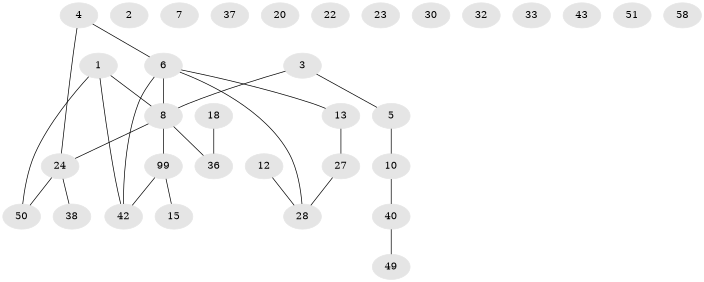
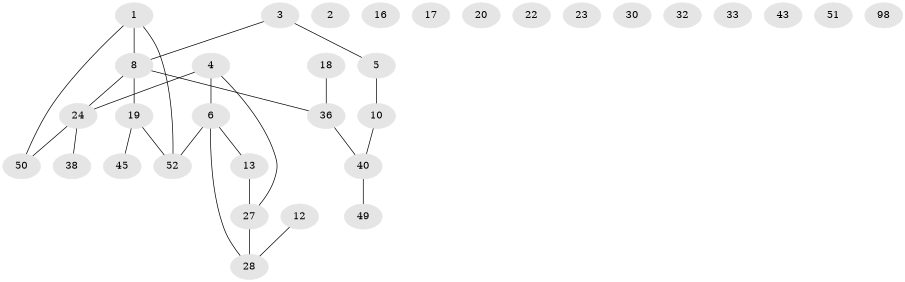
(180, 15) -> none
(230, 15) -> (431, 15)
none -> (381, 15)
(683, 15) -> (884, 15)
(163, 91) -> none
none -> (267, 136)
none -> (345, 141)
(163, 166) -> (134, 116)
(124, 217) -> (173, 166)
(174, 217) -> (122, 166)
